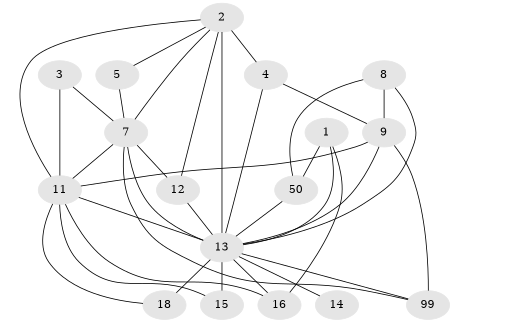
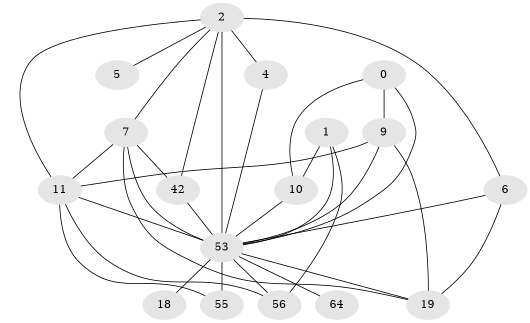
(60, 75) -> none
(384, 75) -> (384, 75)
(122, 104) -> none
(325, 104) -> none
(178, 190) -> (178, 190)
(296, 190) -> (296, 190)
none -> (505, 190)
(222, 248) -> (222, 248)
(65, 278) -> none
(222, 305) -> (222, 305)
(279, 305) -> (279, 305)
(337, 305) -> (337, 305)
(428, 305) -> (428, 305)
